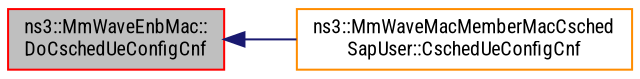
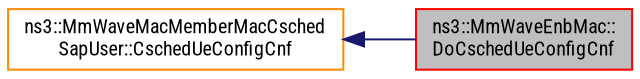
(271, 39) -> (390, 39)
